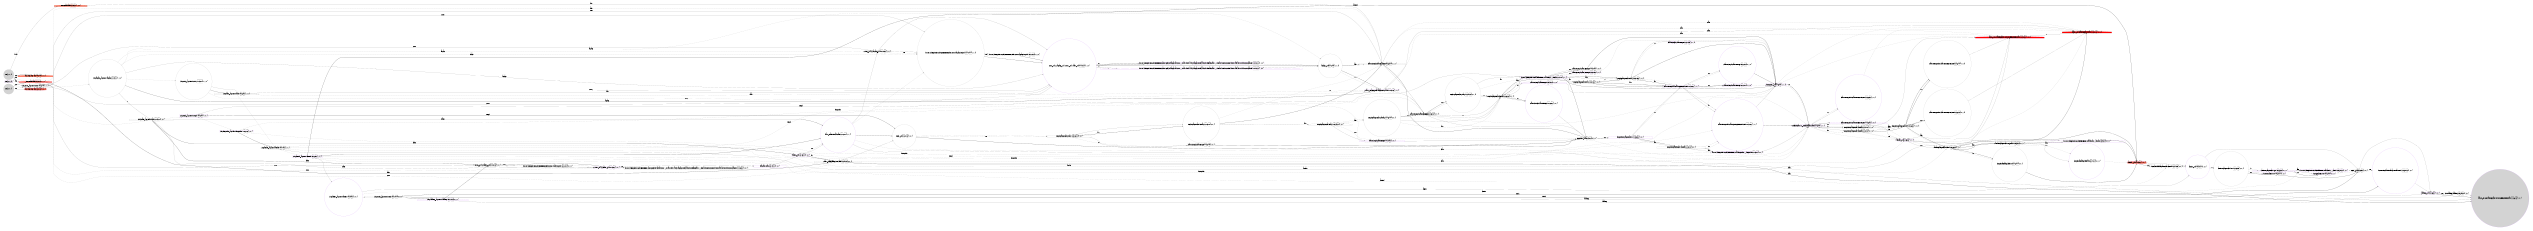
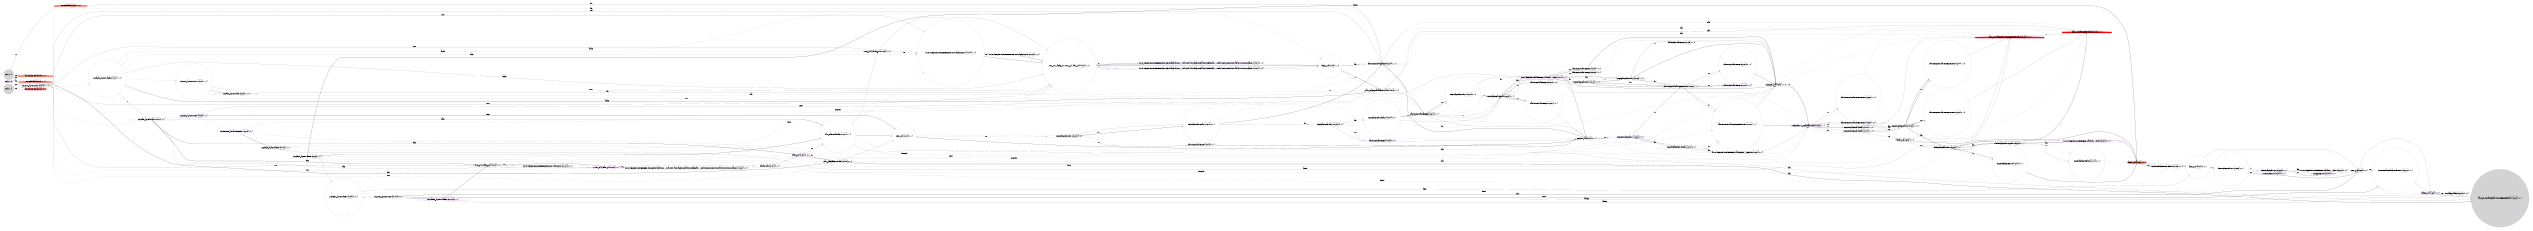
(16, 55) -> (16, 55)
